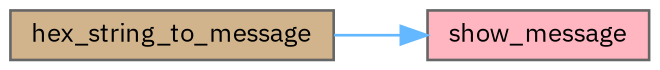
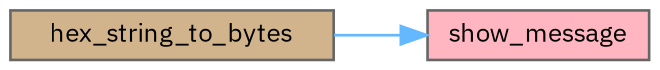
(172, 35) -> (172, 35)
